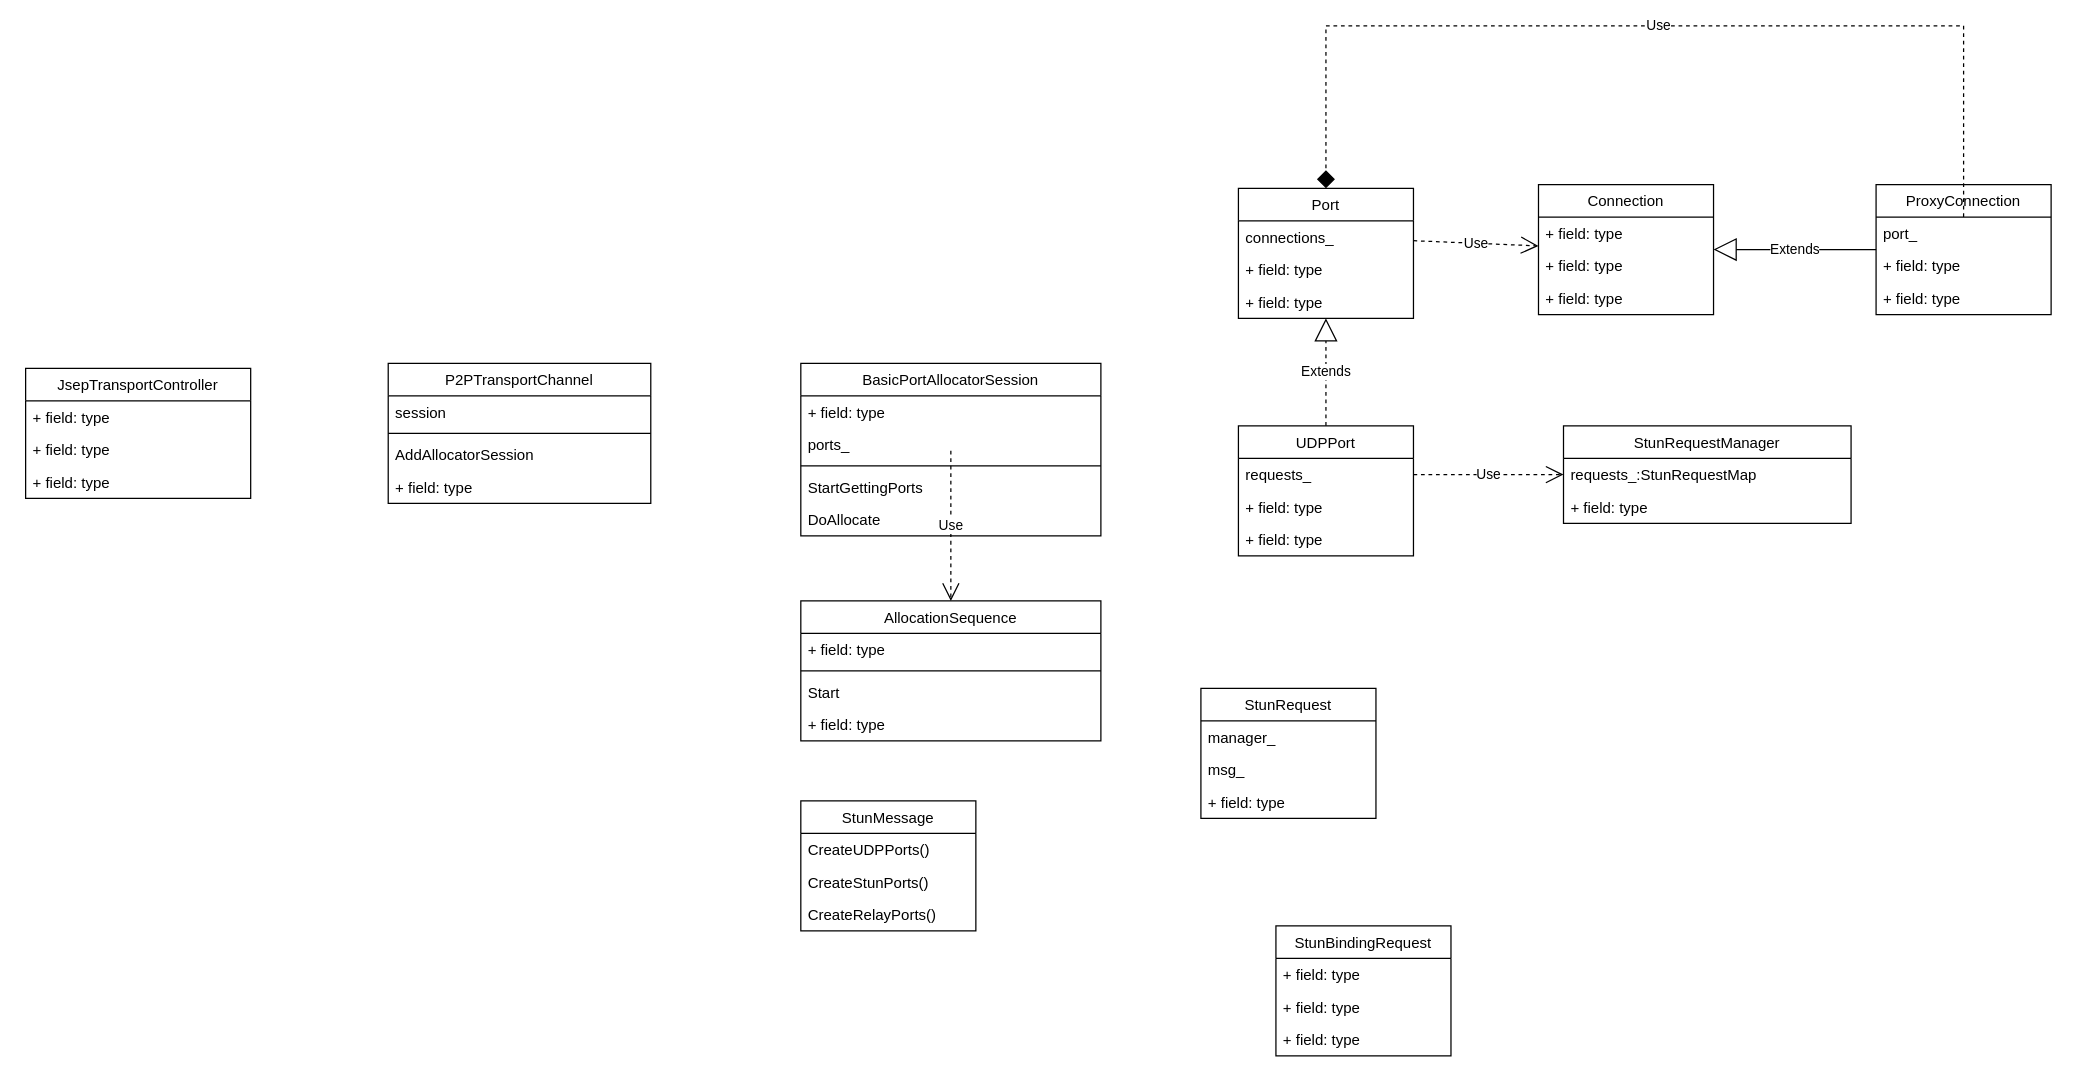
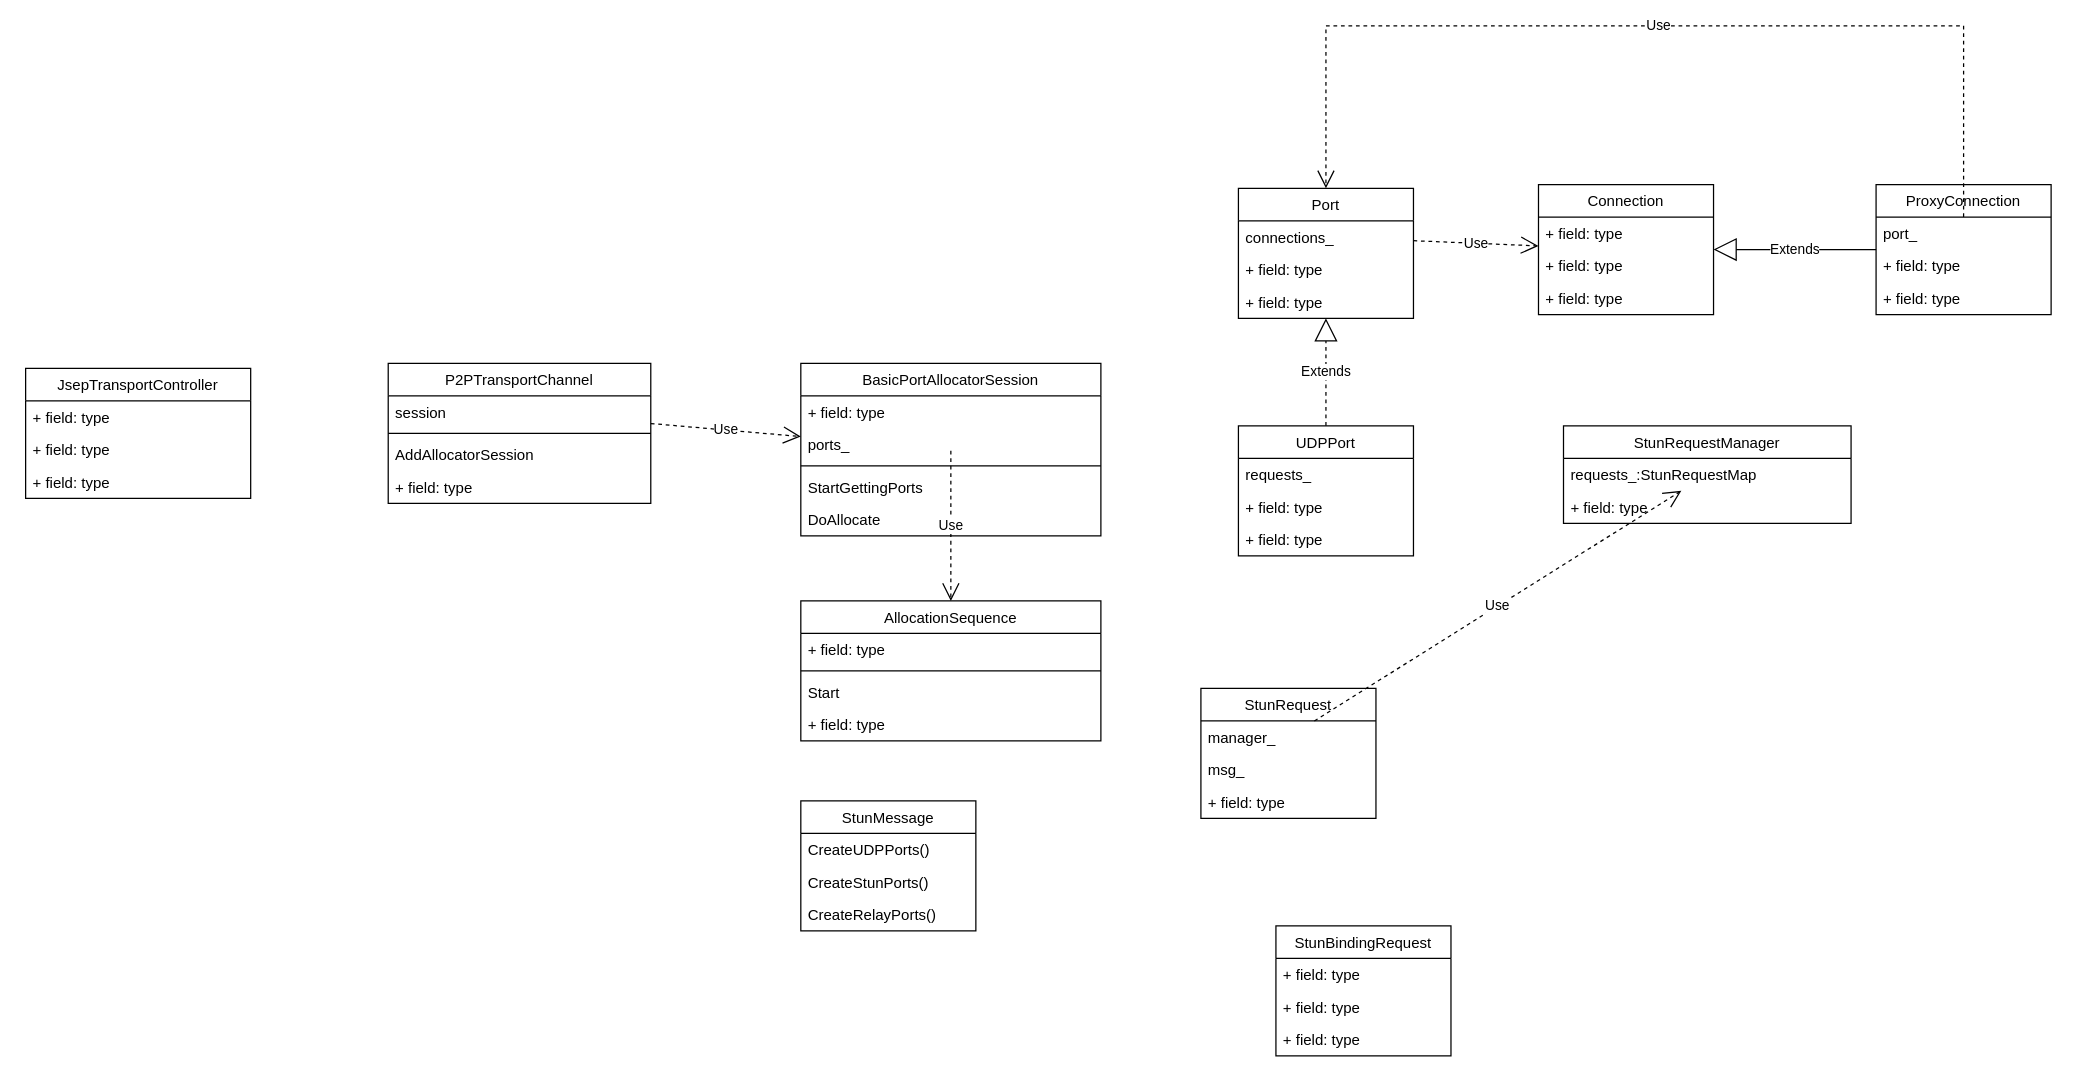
(1326, 170) -> (1326, 177)
none -> (724, 430)
(1486, 474) -> none
none -> (1523, 589)
